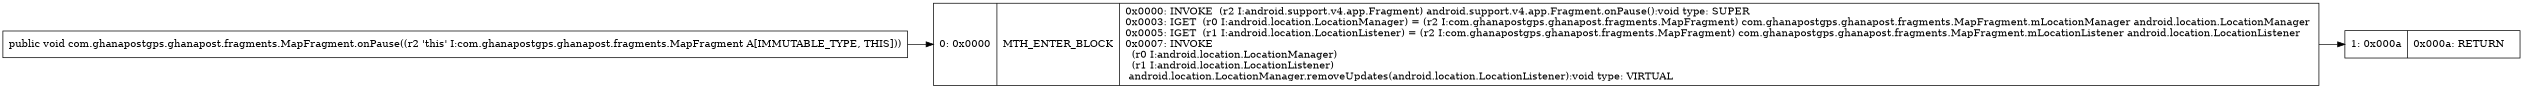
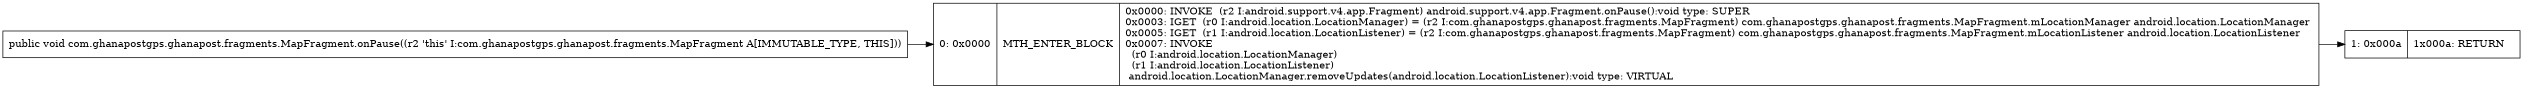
(2464, 44) -> (2464, 44)
